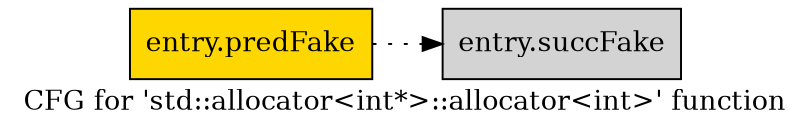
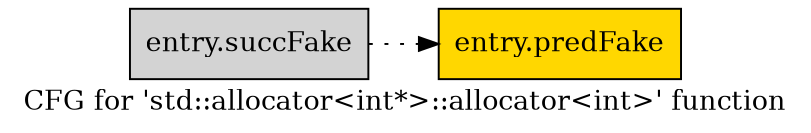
(397, 44) -> (394, 44)
